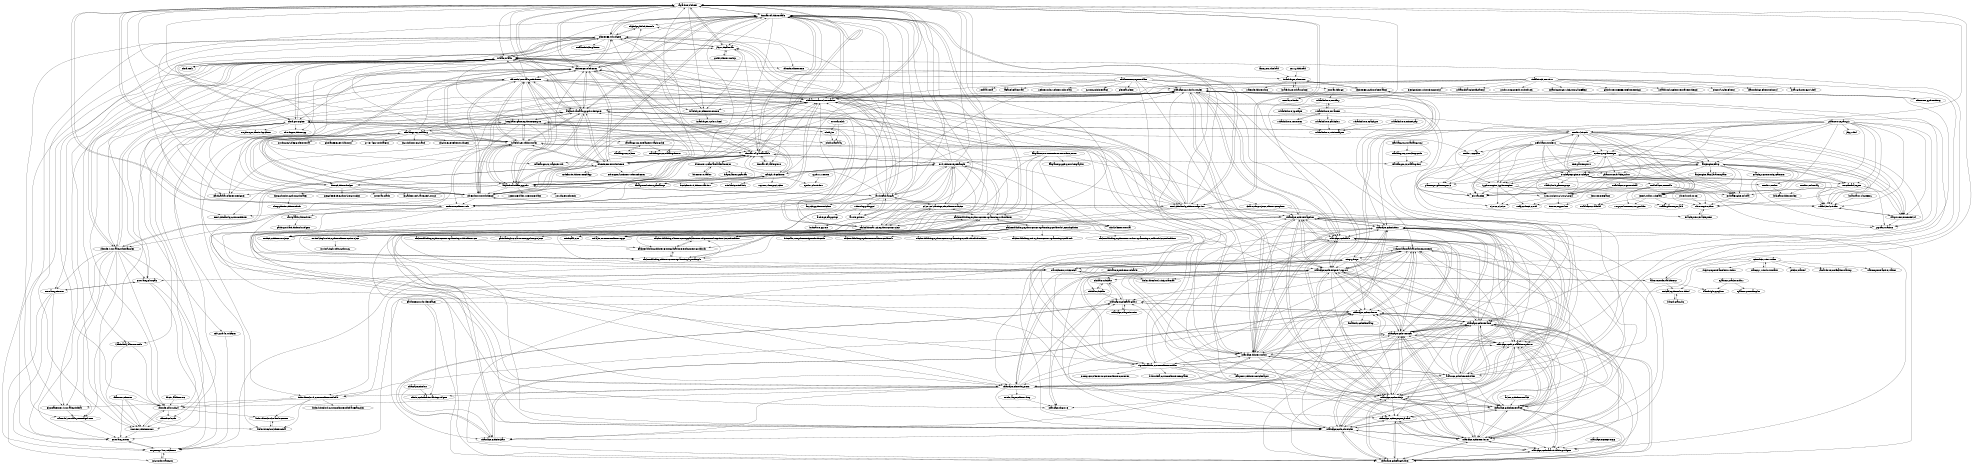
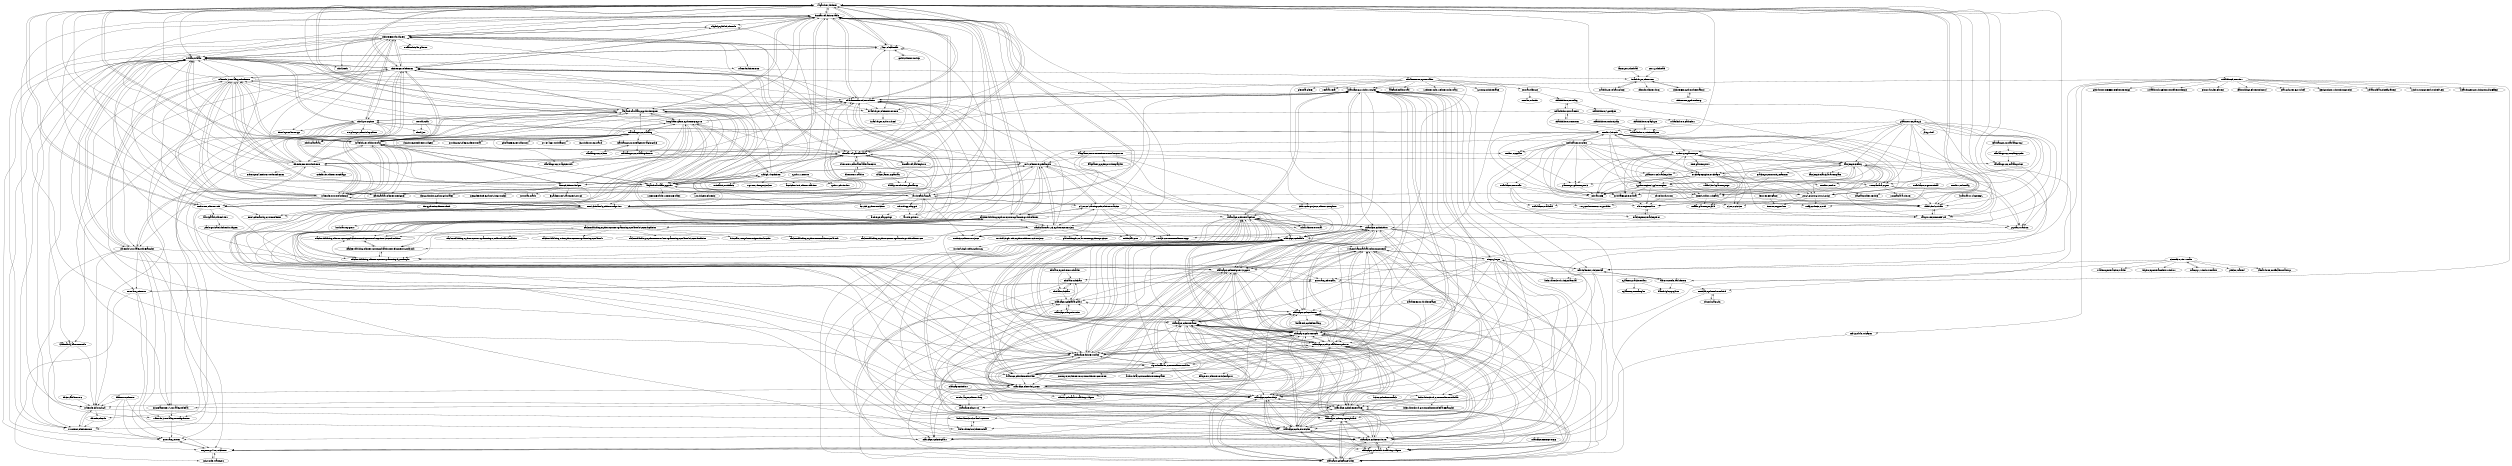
none -> (1900, 196)
